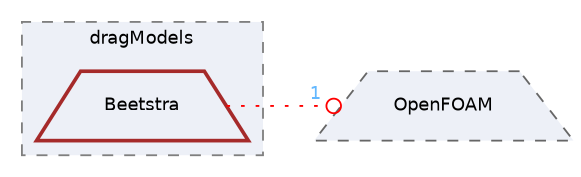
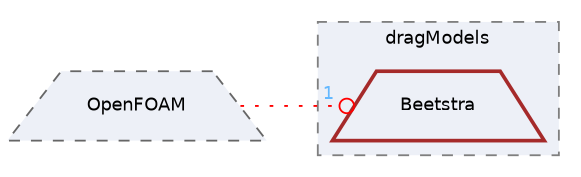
(276, 106) -> (290, 106)
